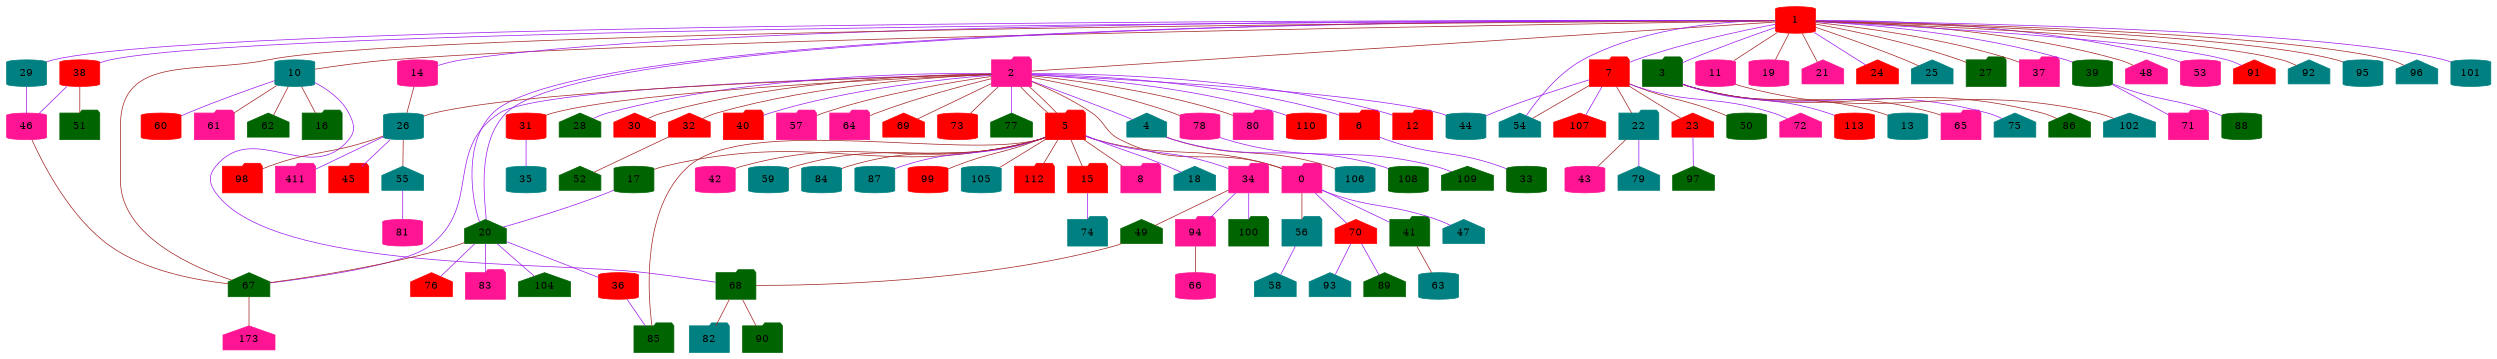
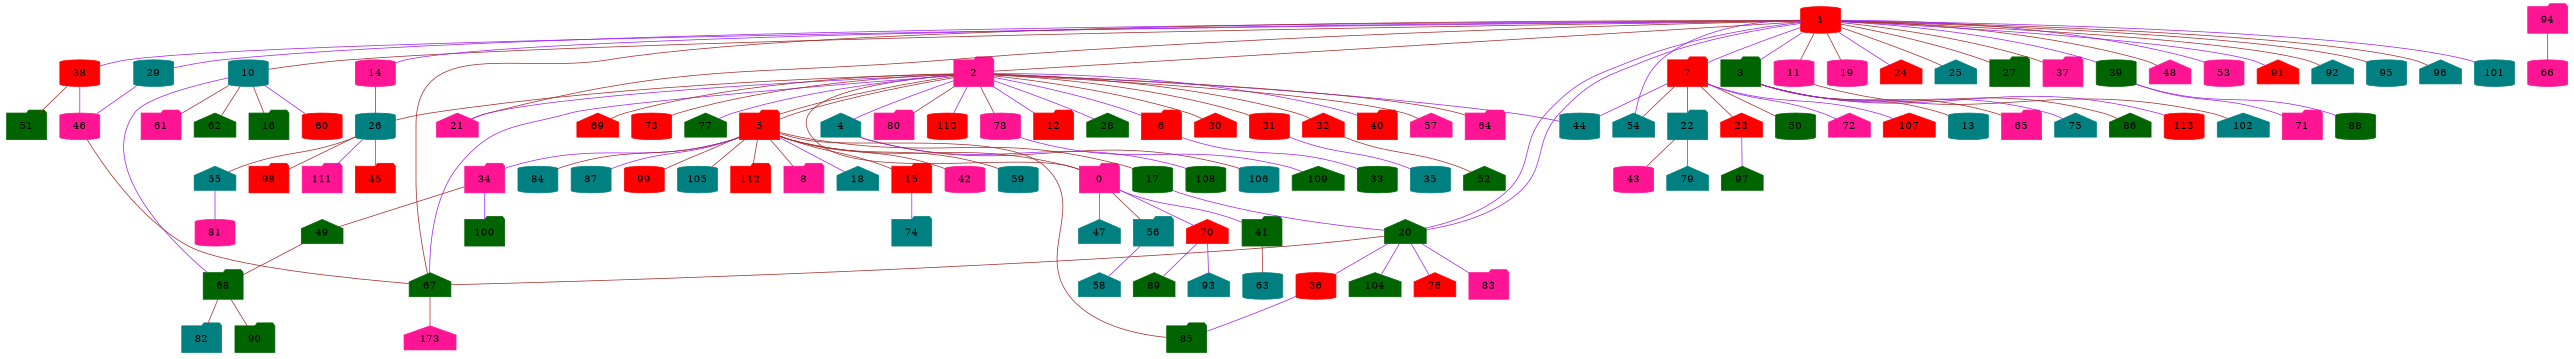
none -> (711, 88)
(797, 126) -> (1431, 126)
(296, 180) -> (322, 180)
(1222, 206) -> none
